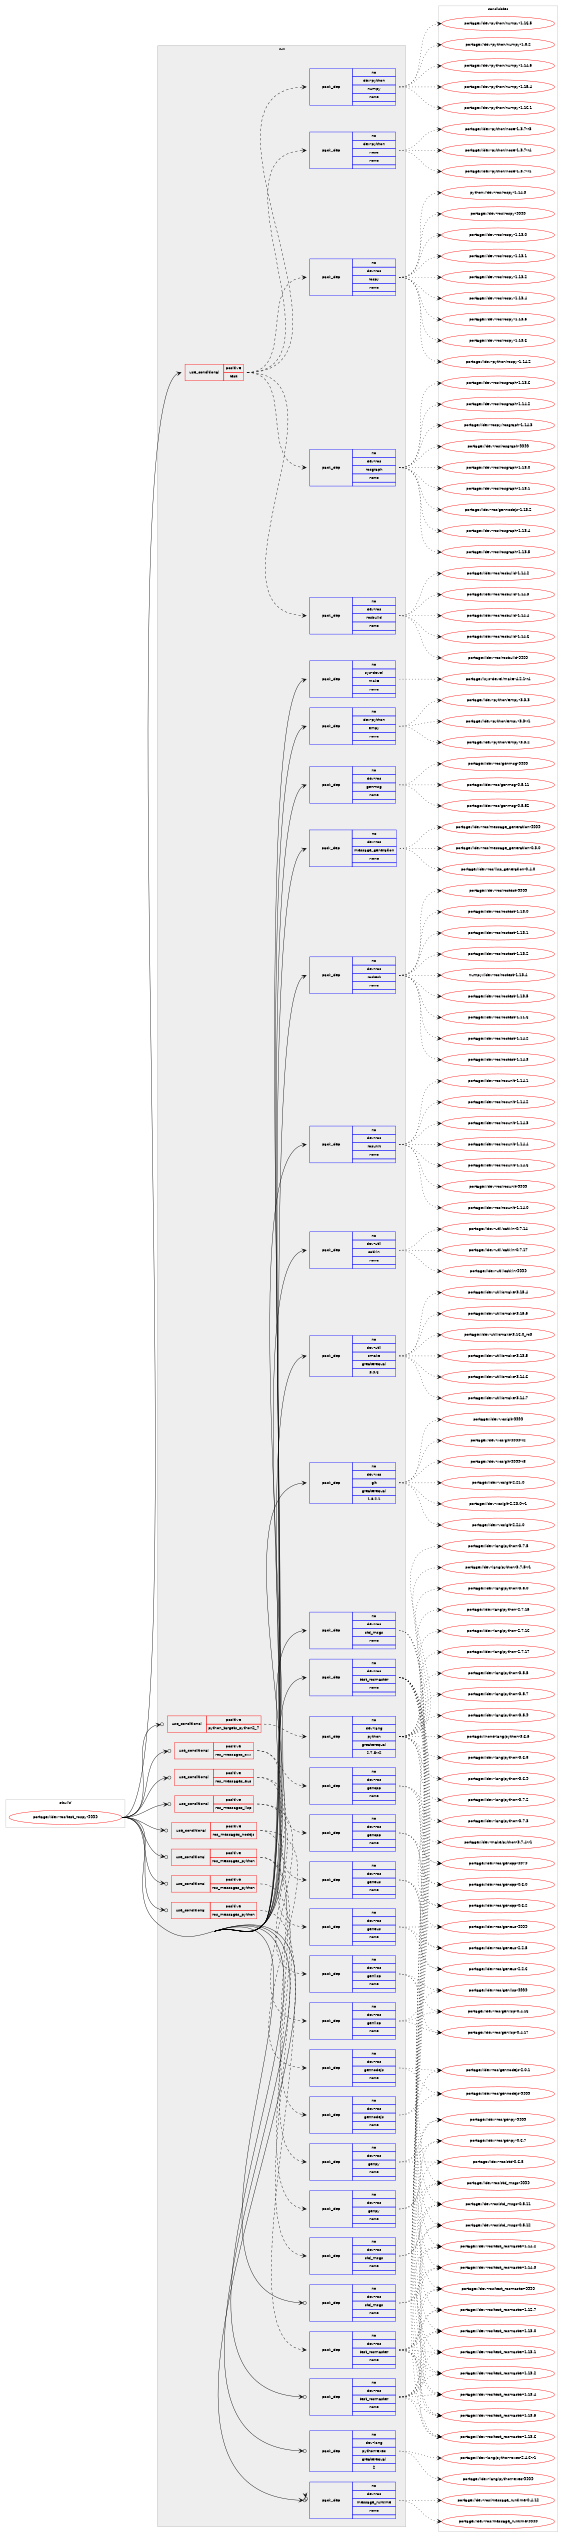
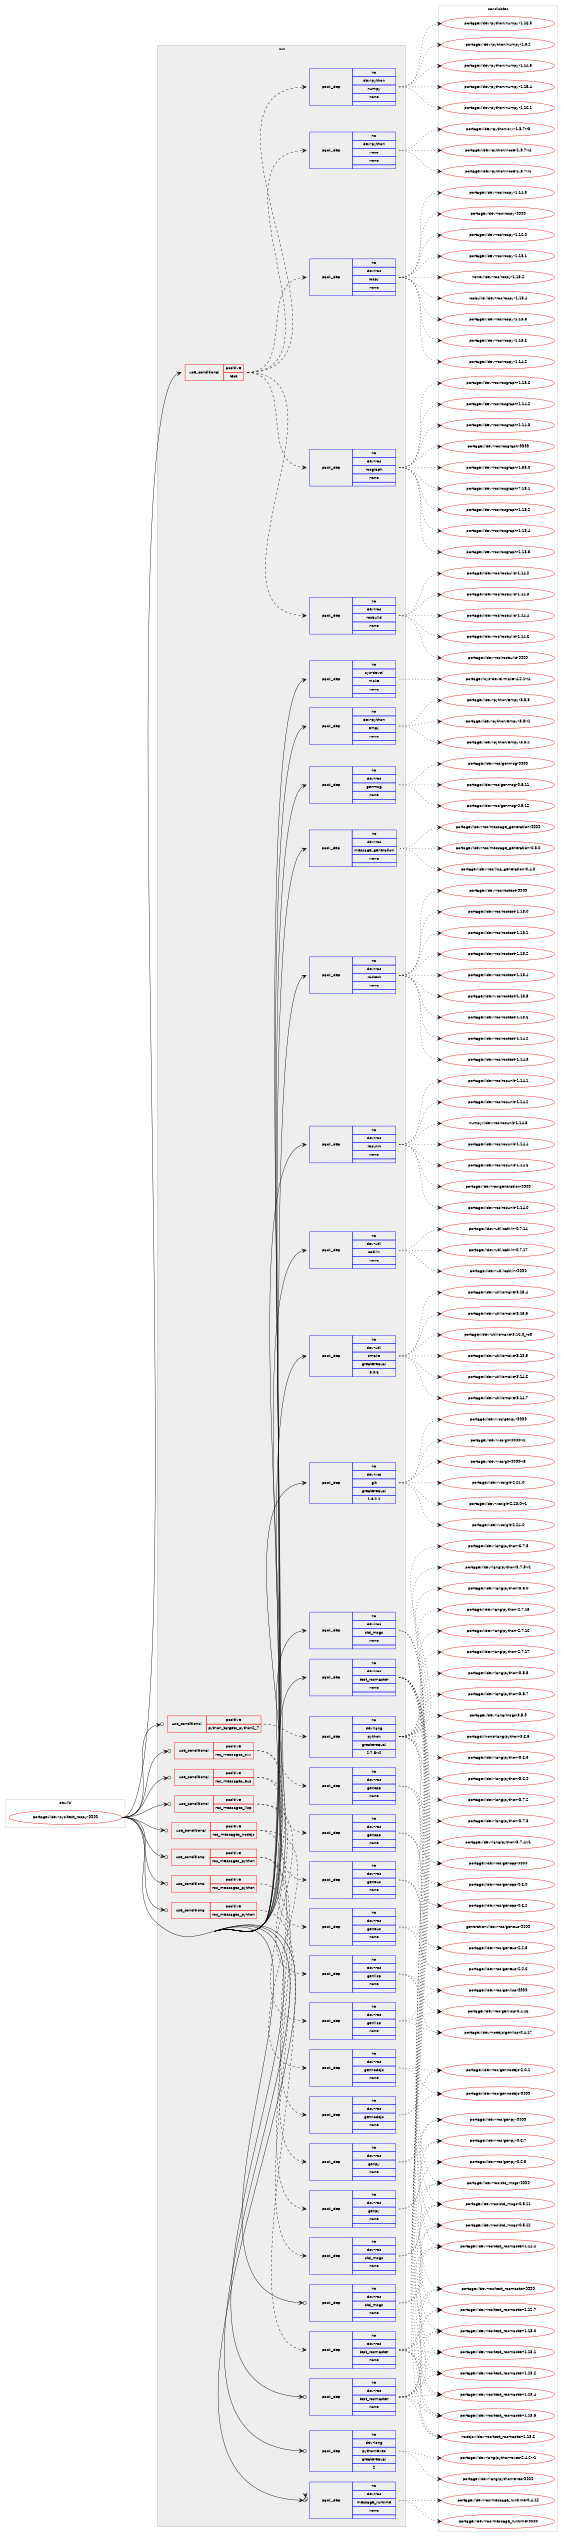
(498, 129) -> (498, 129)
(498, 193) -> (498, 193)
(498, 235) -> (498, 235)
(498, 277) -> (498, 277)
(498, 298) -> (498, 298)
(498, 362) -> (498, 362)
(498, 425) -> (498, 425)
(498, 468) -> (498, 468)
(498, 489) -> (498, 489)
(498, 510) -> (498, 510)
(498, 806) -> (498, 806)
(498, 975) -> (498, 975)
(498, 996) -> (498, 996)
(498, 1018) -> (498, 1018)
(498, 1123) -> (498, 1123)
(498, 1187) -> (498, 1187)
(498, 1419) -> (498, 1419)
(498, 1546) -> (498, 1546)
(498, 1716) -> (498, 1716)
(65, 1817) -> (65, 1817)
(498, 1842) -> (498, 1842)
(498, 1864) -> (498, 1864)
(498, 1927) -> (498, 1927)
(498, 2033) -> (498, 2033)
(498, 2162) -> (498, 2162)
(498, 2268) -> none
(498, 2437) -> (498, 2437)
